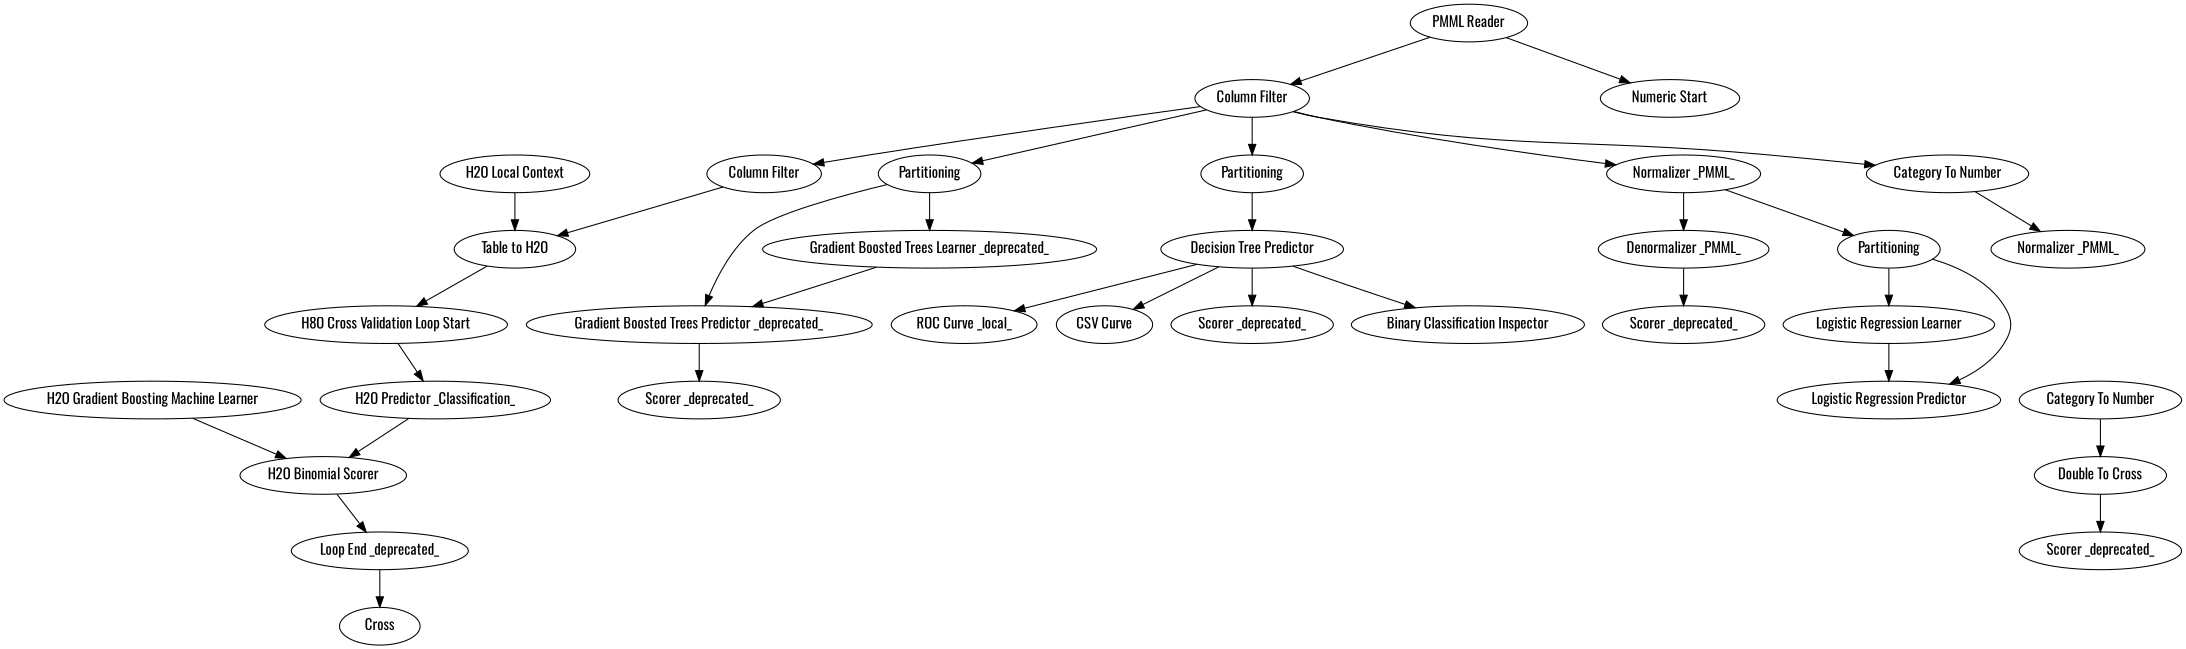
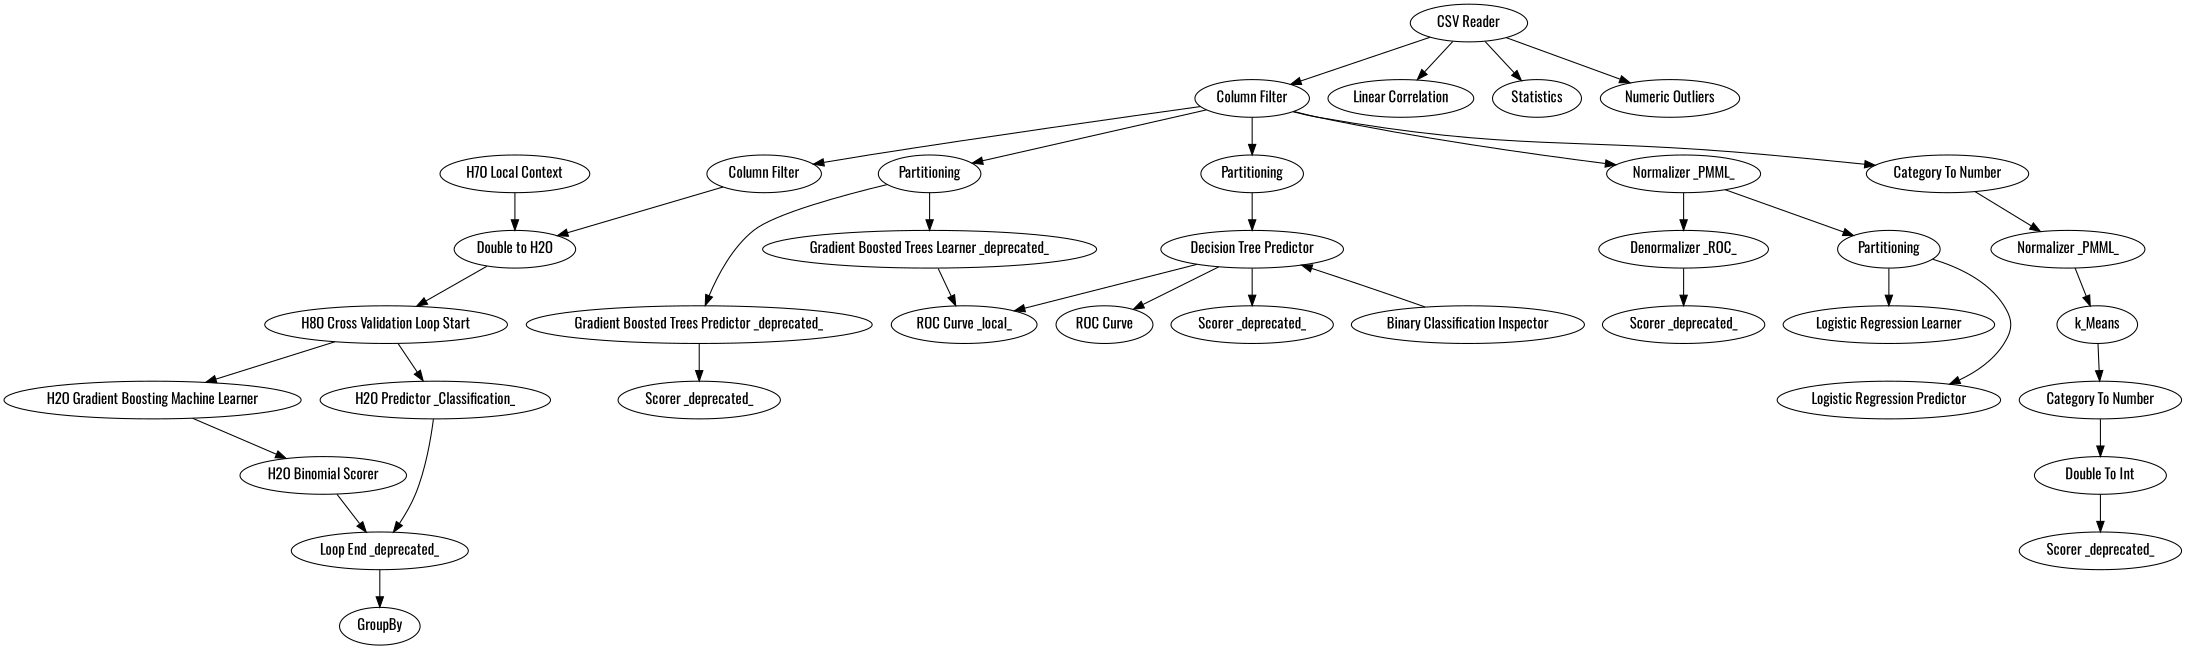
(1469, 23) -> (1469, 23)
none -> (1401, 98)
none -> (1537, 98)
(1670, 98) -> (1670, 98)
(515, 174) -> (515, 174)
(515, 249) -> (515, 249)
(1684, 249) -> (1684, 249)
(820, 285) -> (945, 282)
(1349, 286) -> (1369, 287)
(1105, 325) -> (1105, 325)
none -> (2097, 325)
(1889, 357) -> none
none -> (275, 360)
(384, 435) -> (423, 473)
(2100, 475) -> (2100, 475)
(380, 626) -> (380, 626)
